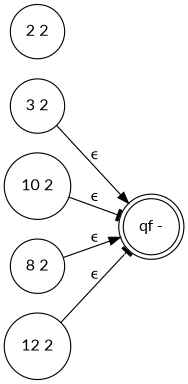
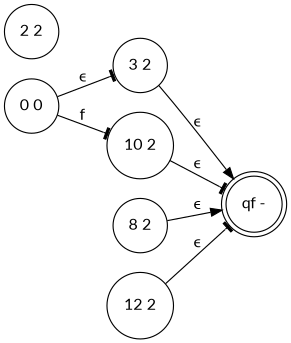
none -> (32, 106)
